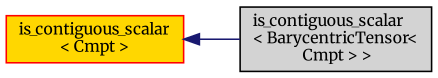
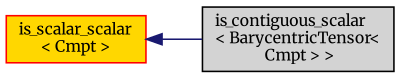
(95, 39) -> (76, 39)
